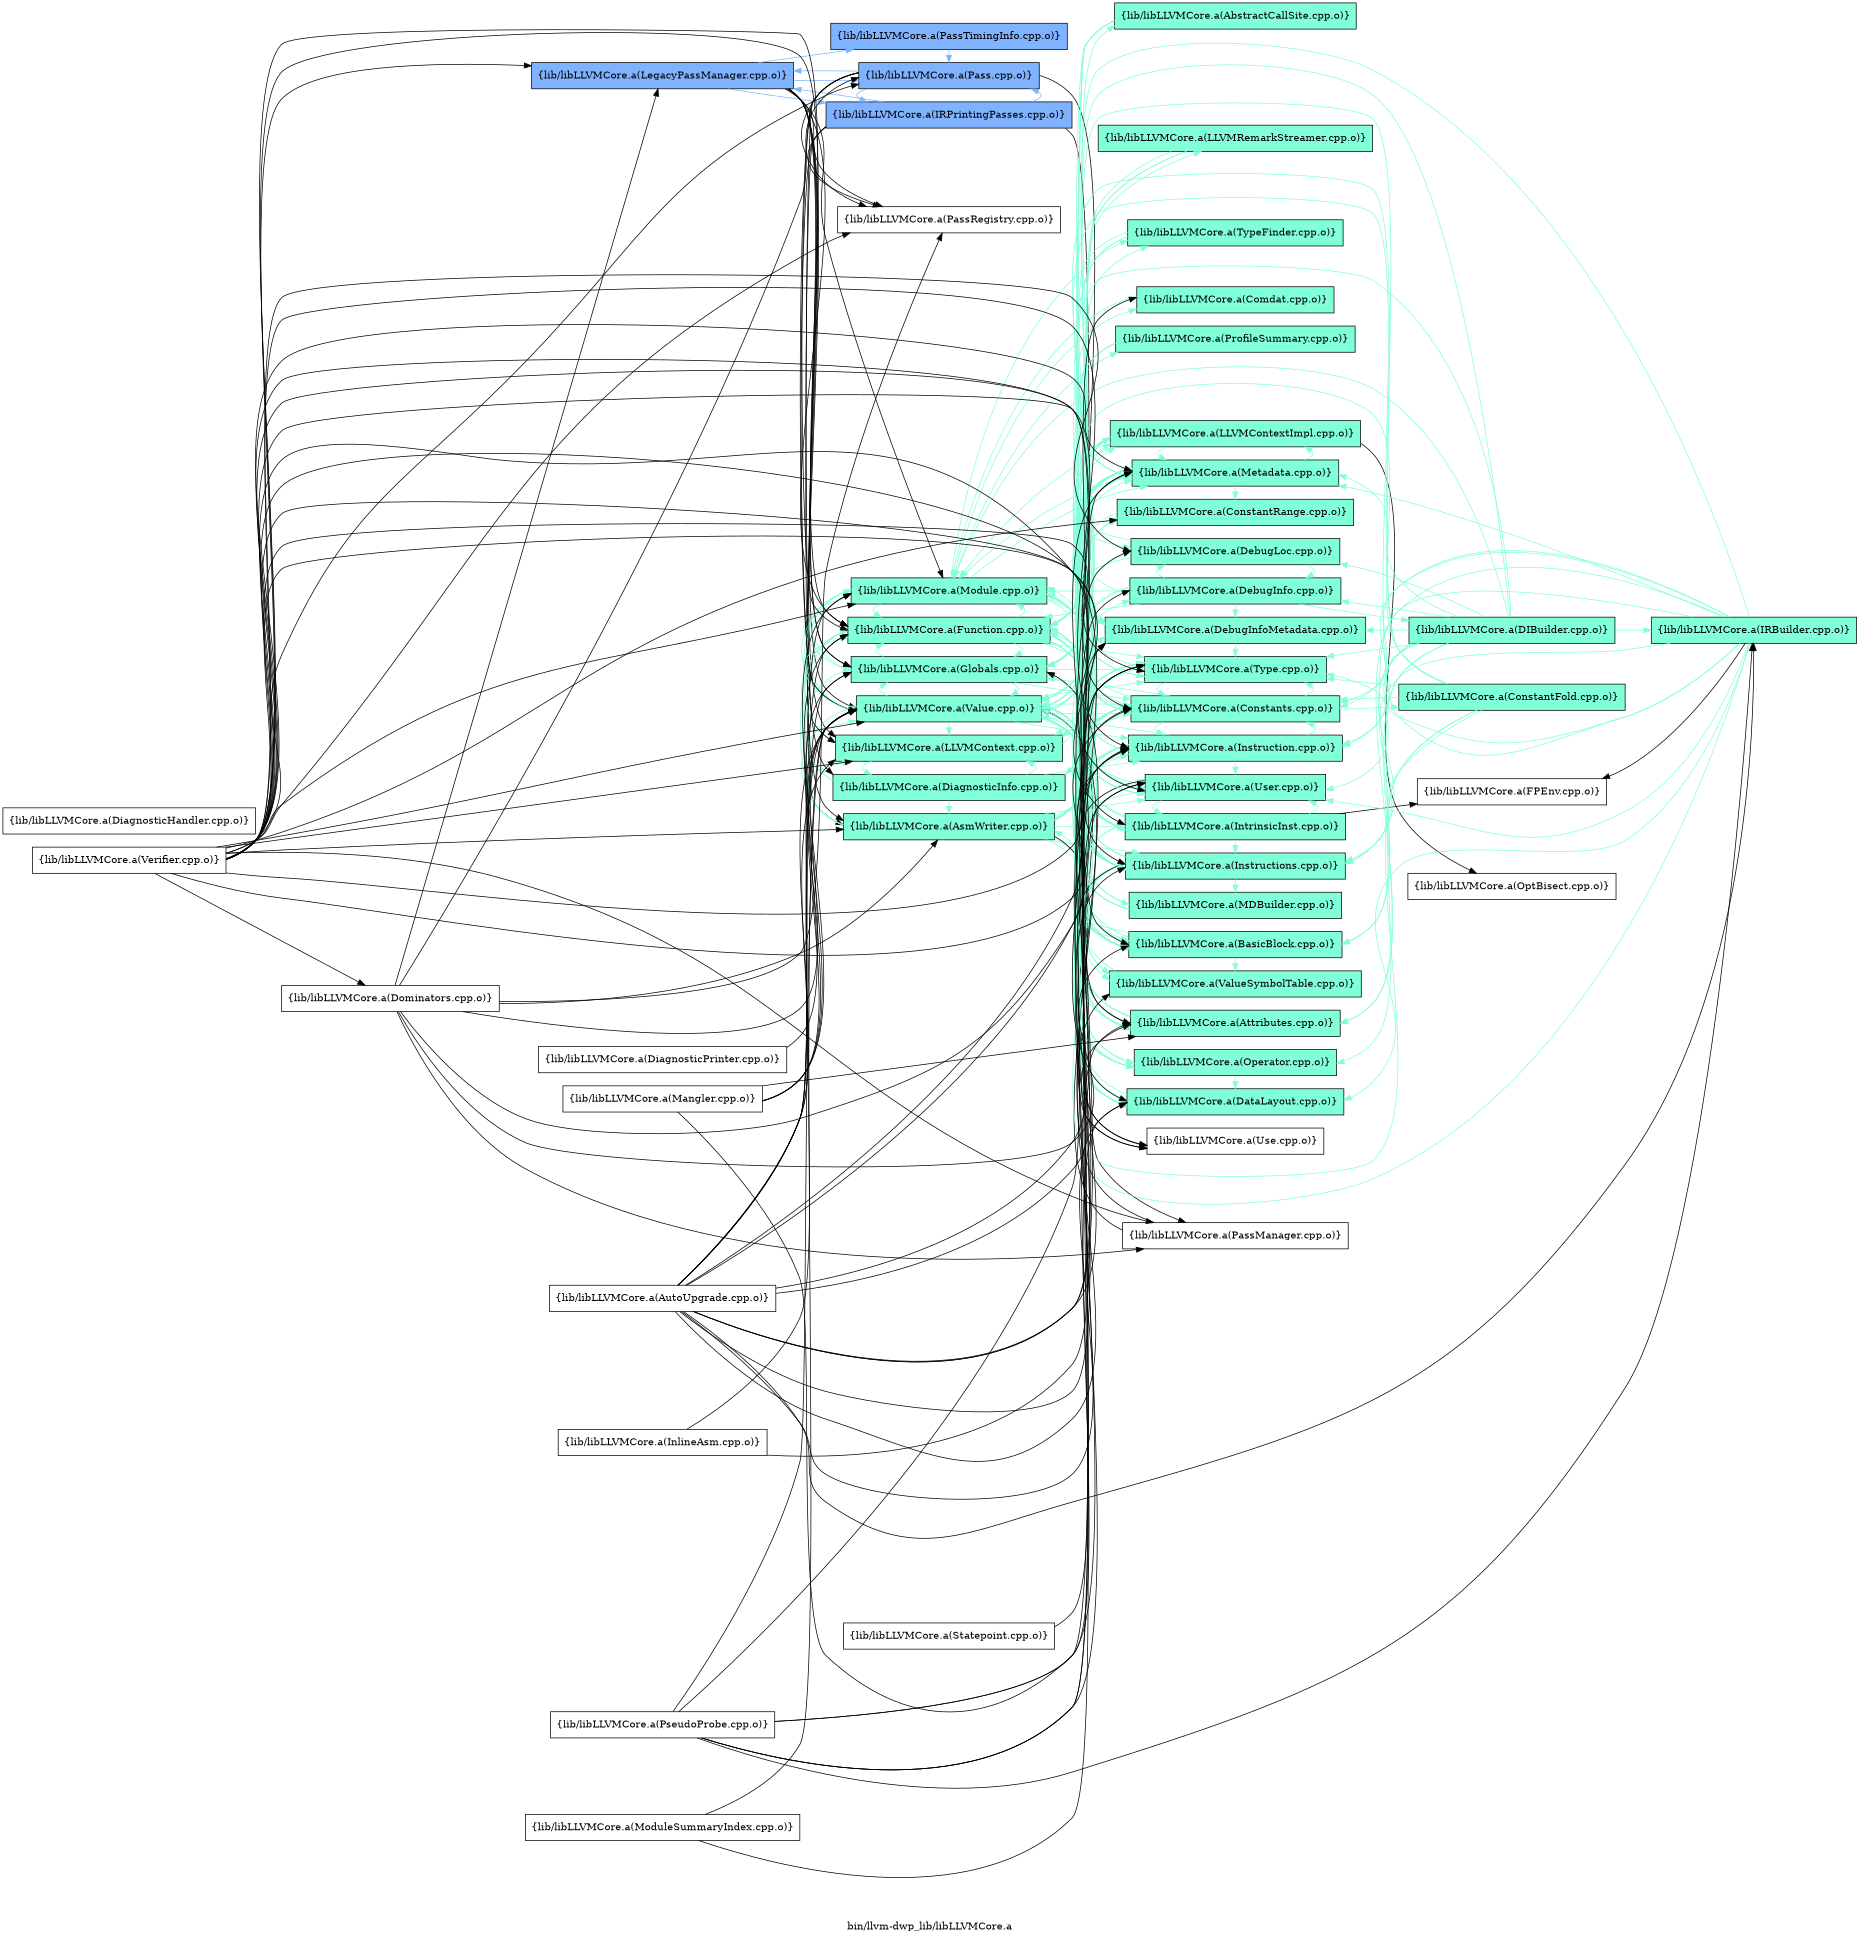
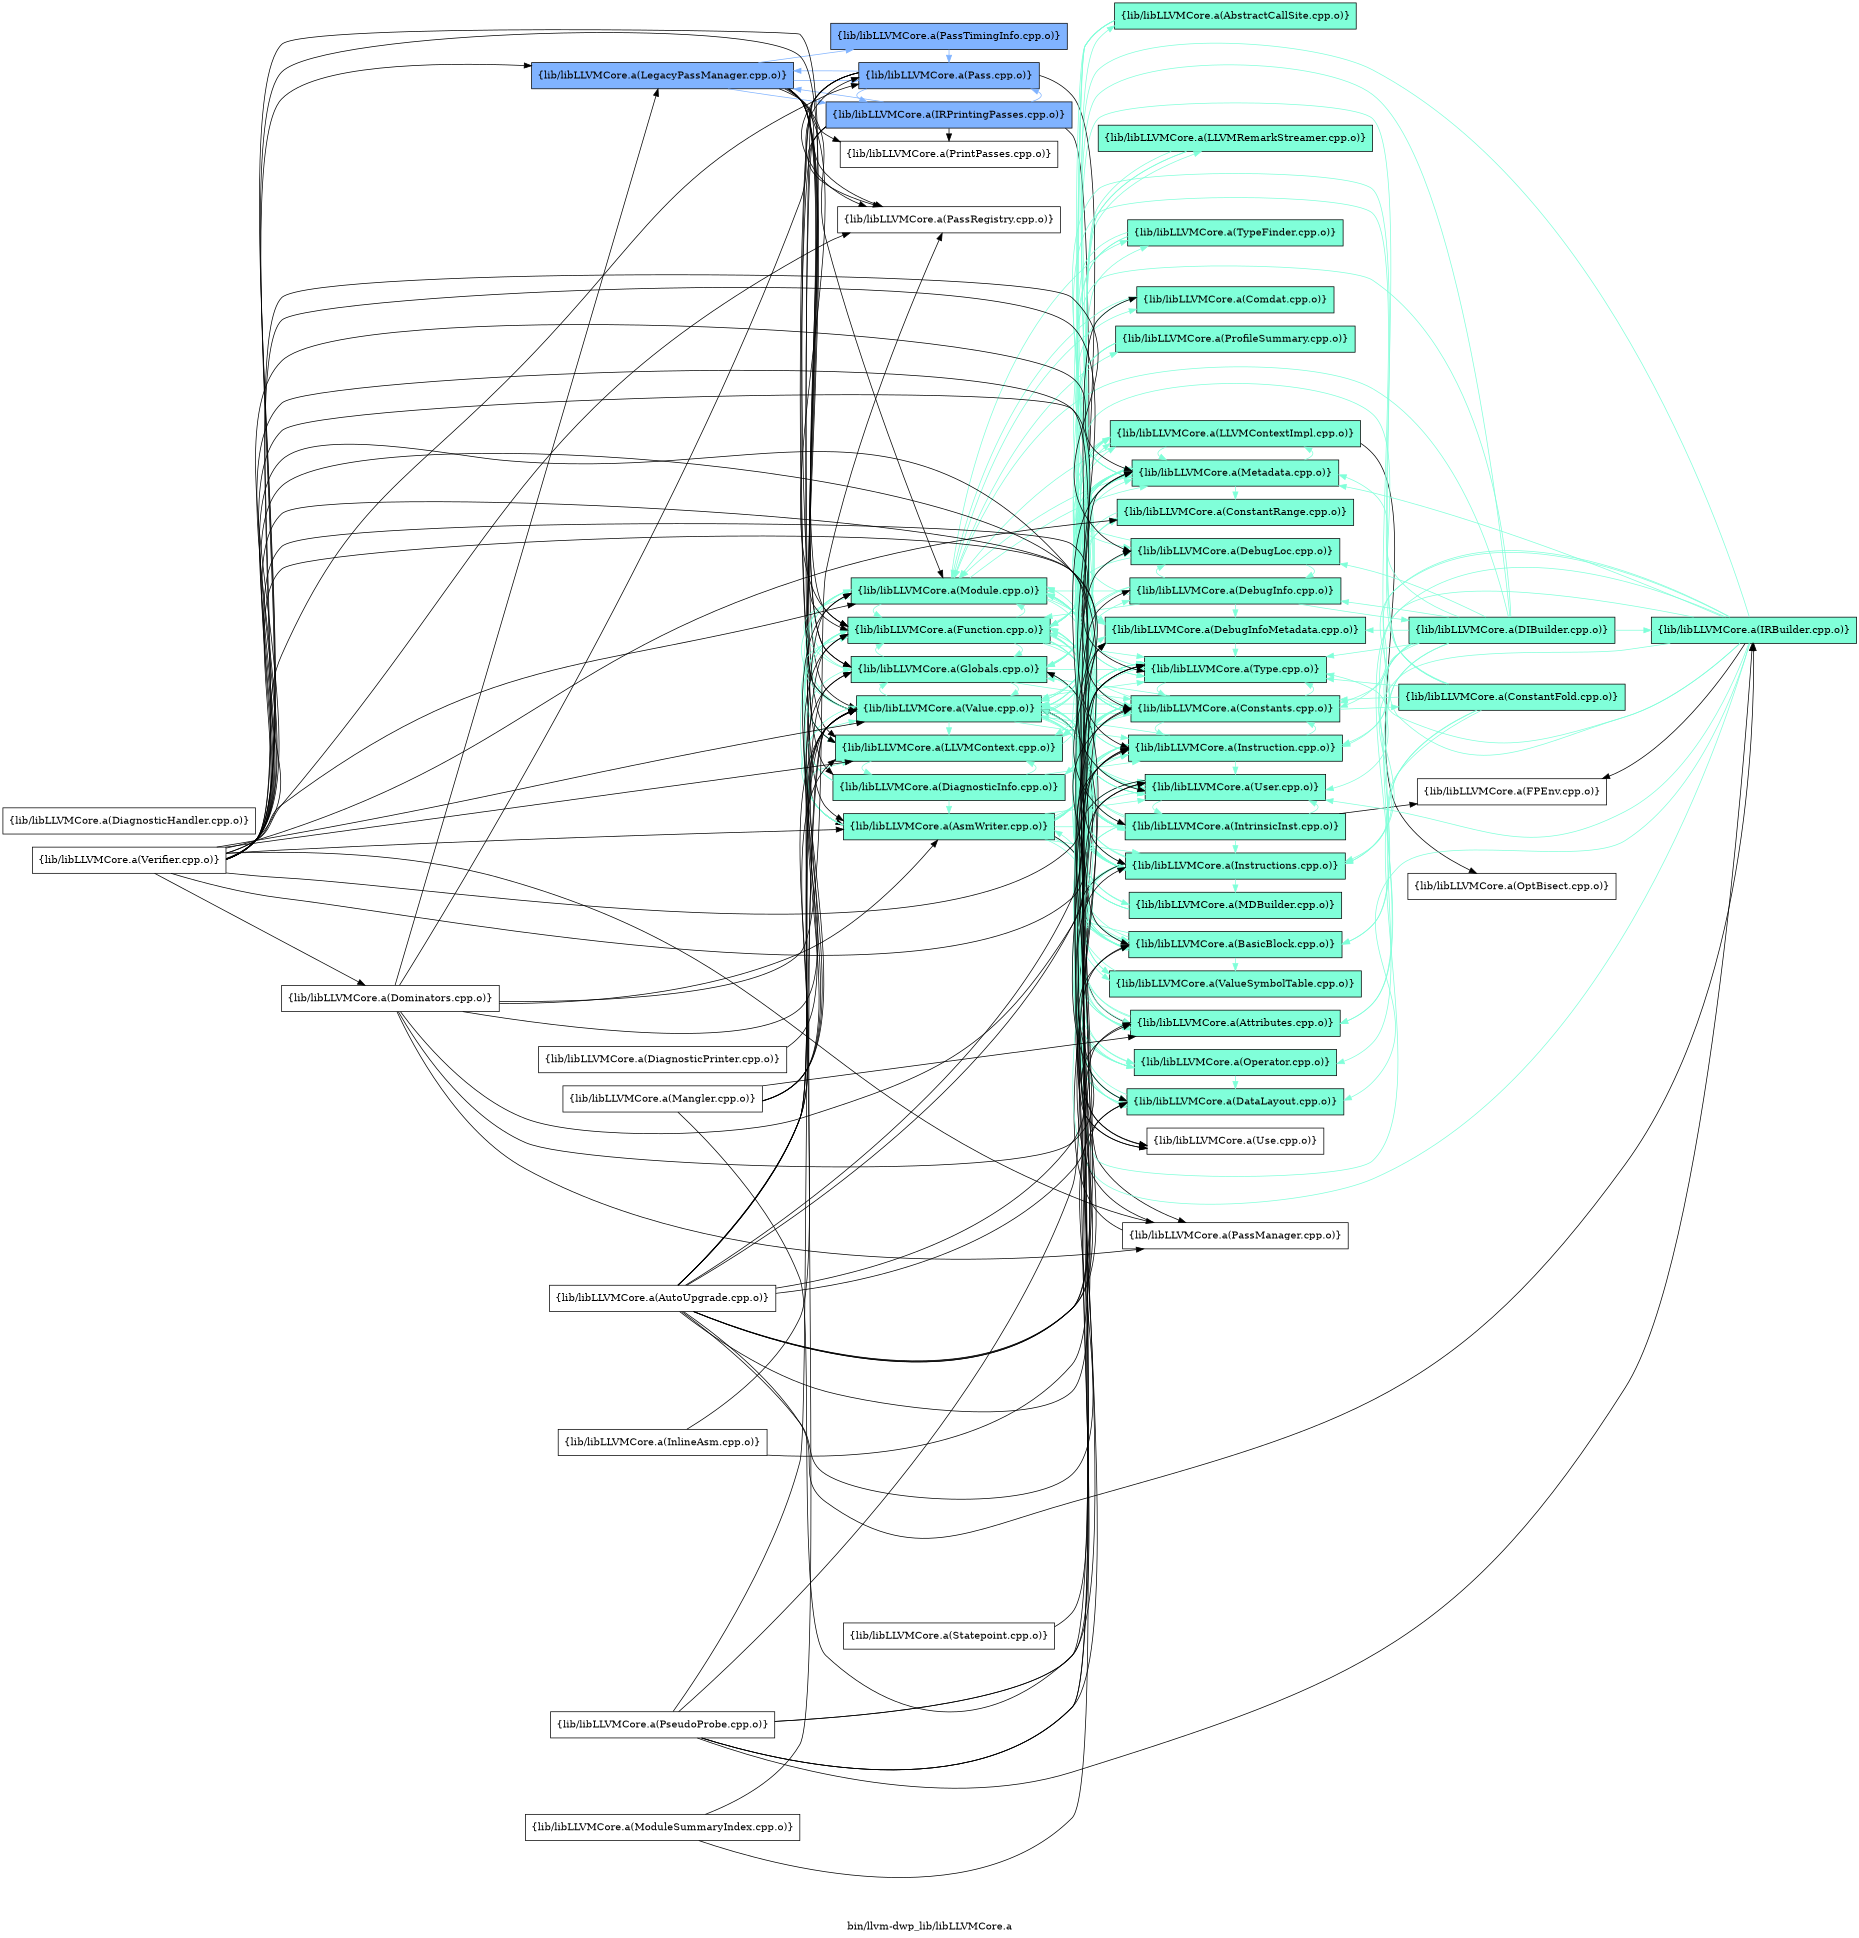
none -> (949, 154)
(741, 362) -> none
(1065, 1425) -> (1065, 1313)
